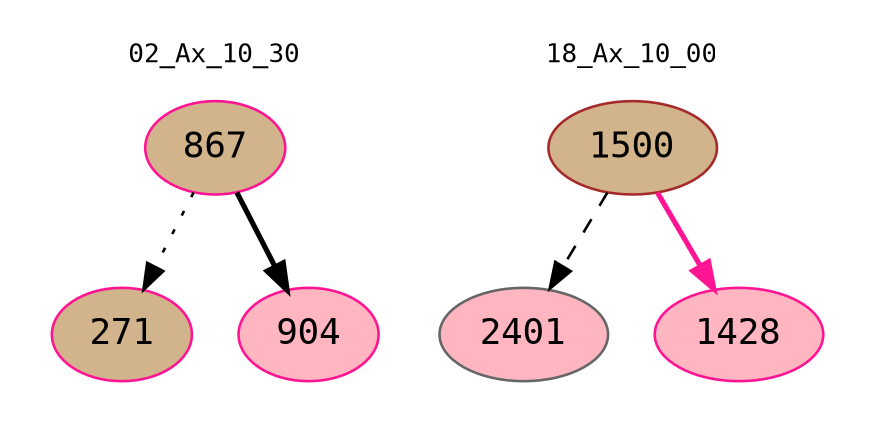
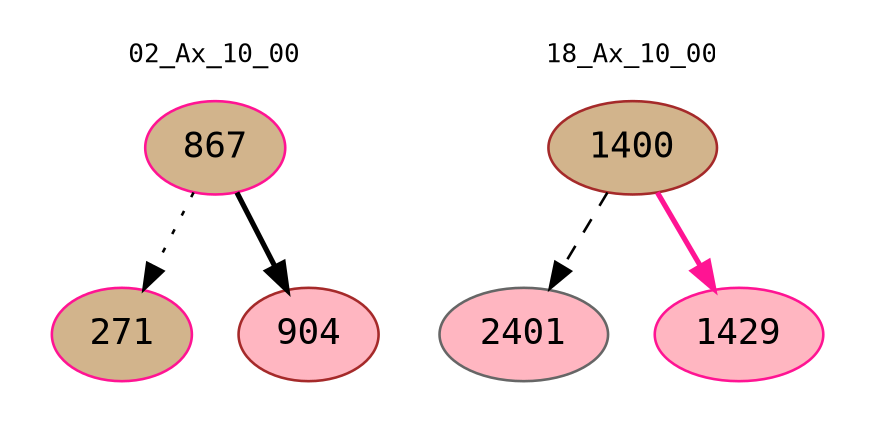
(215, 56) -> (215, 56)
(633, 148) -> (633, 148)
(309, 335) -> (309, 335)
(739, 335) -> (739, 335)
